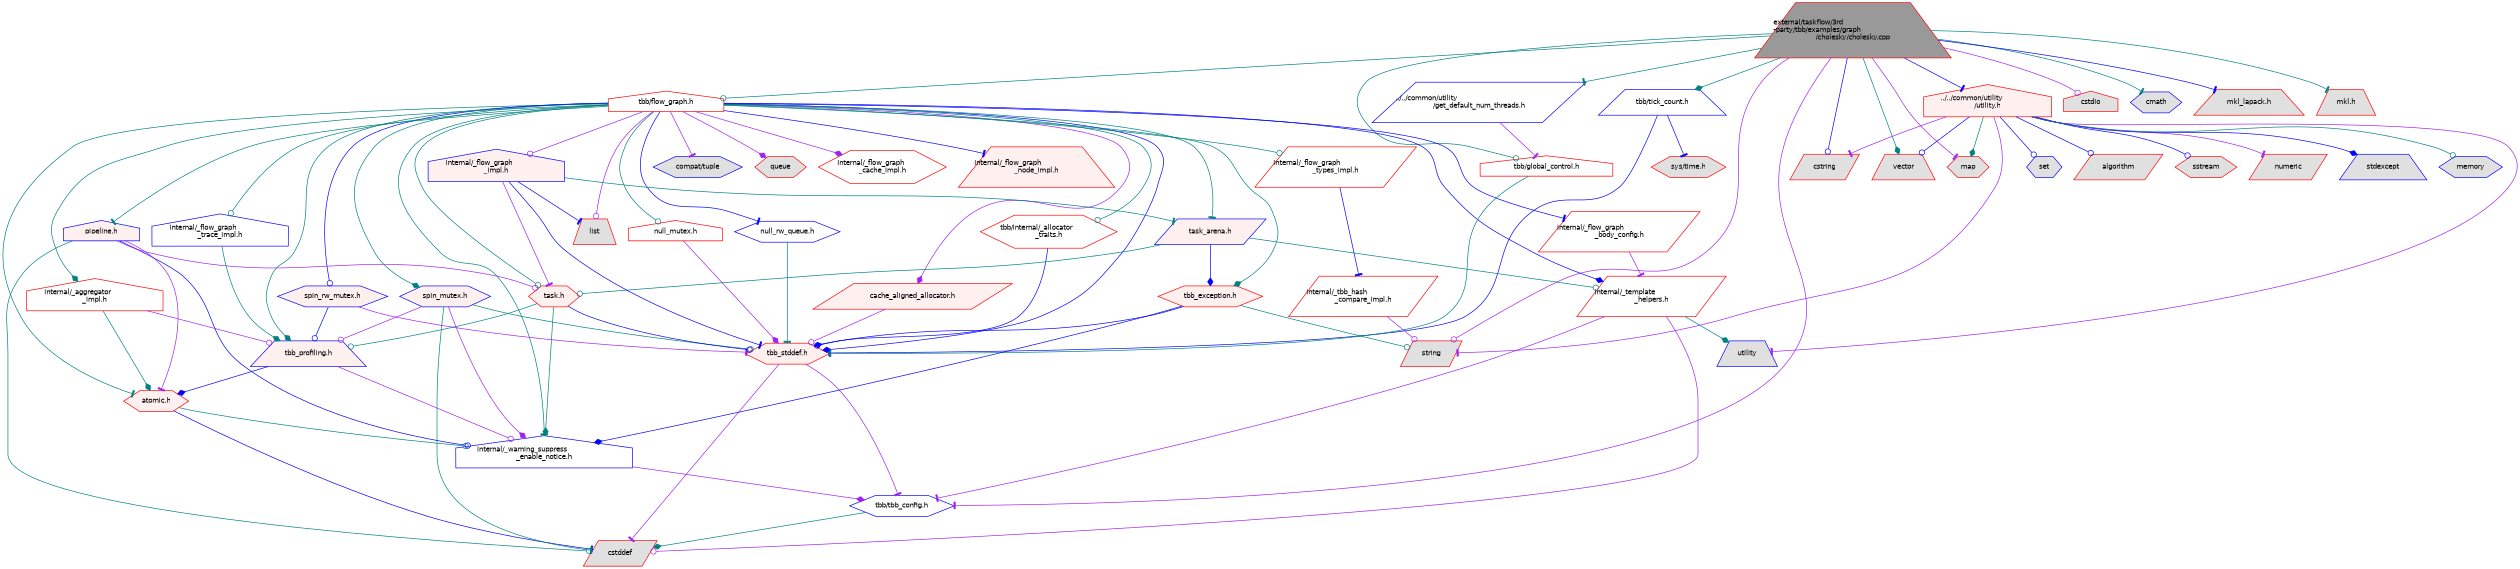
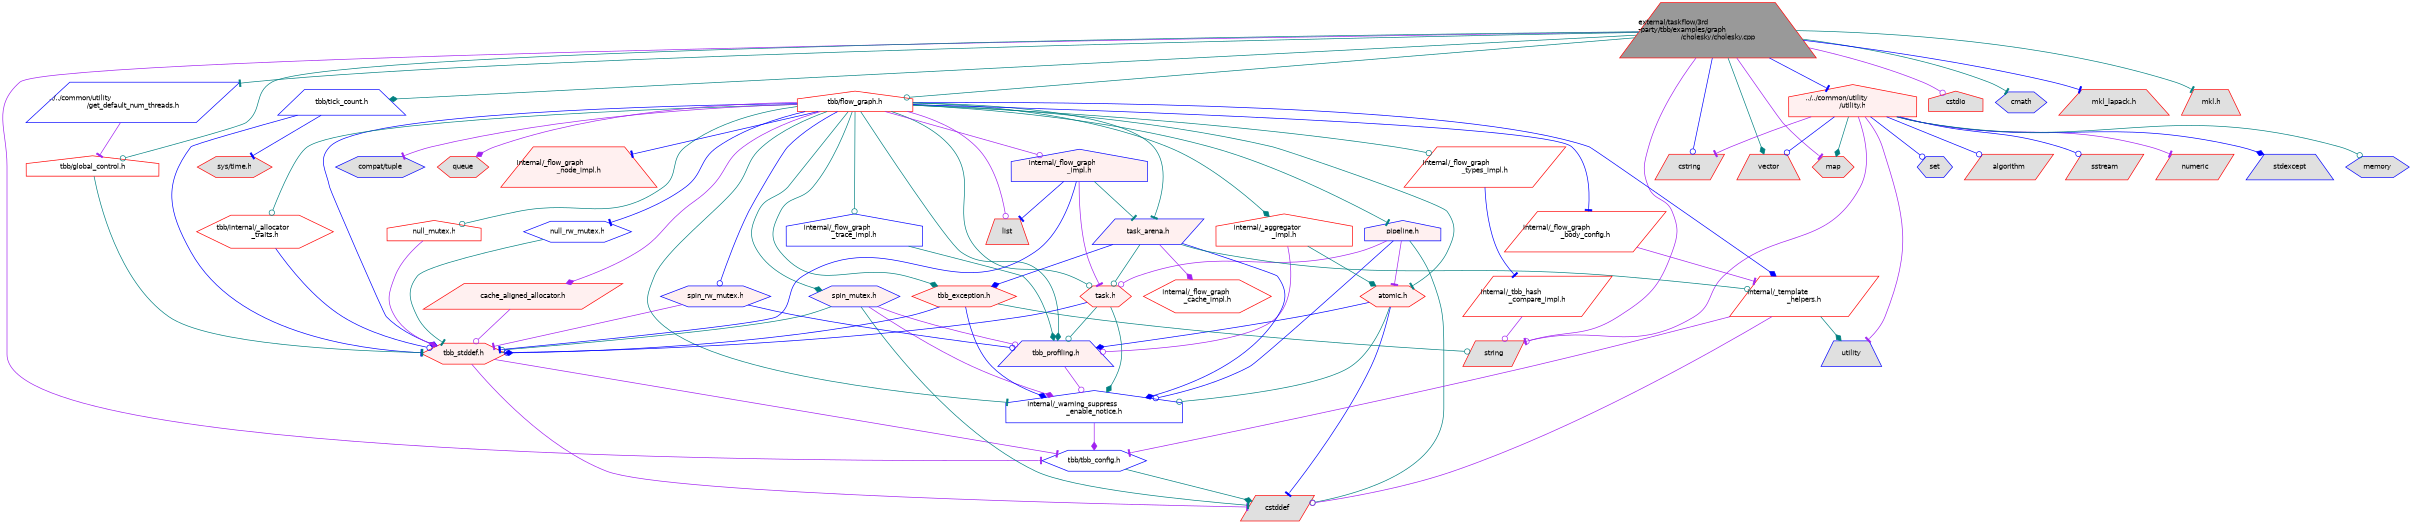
(765, 132) -> (1173, 259)
(2206, 167) -> (2105, 167)
(787, 232) -> (578, 232)
none -> (1267, 331)
(227, 379) -> (1237, 327)
